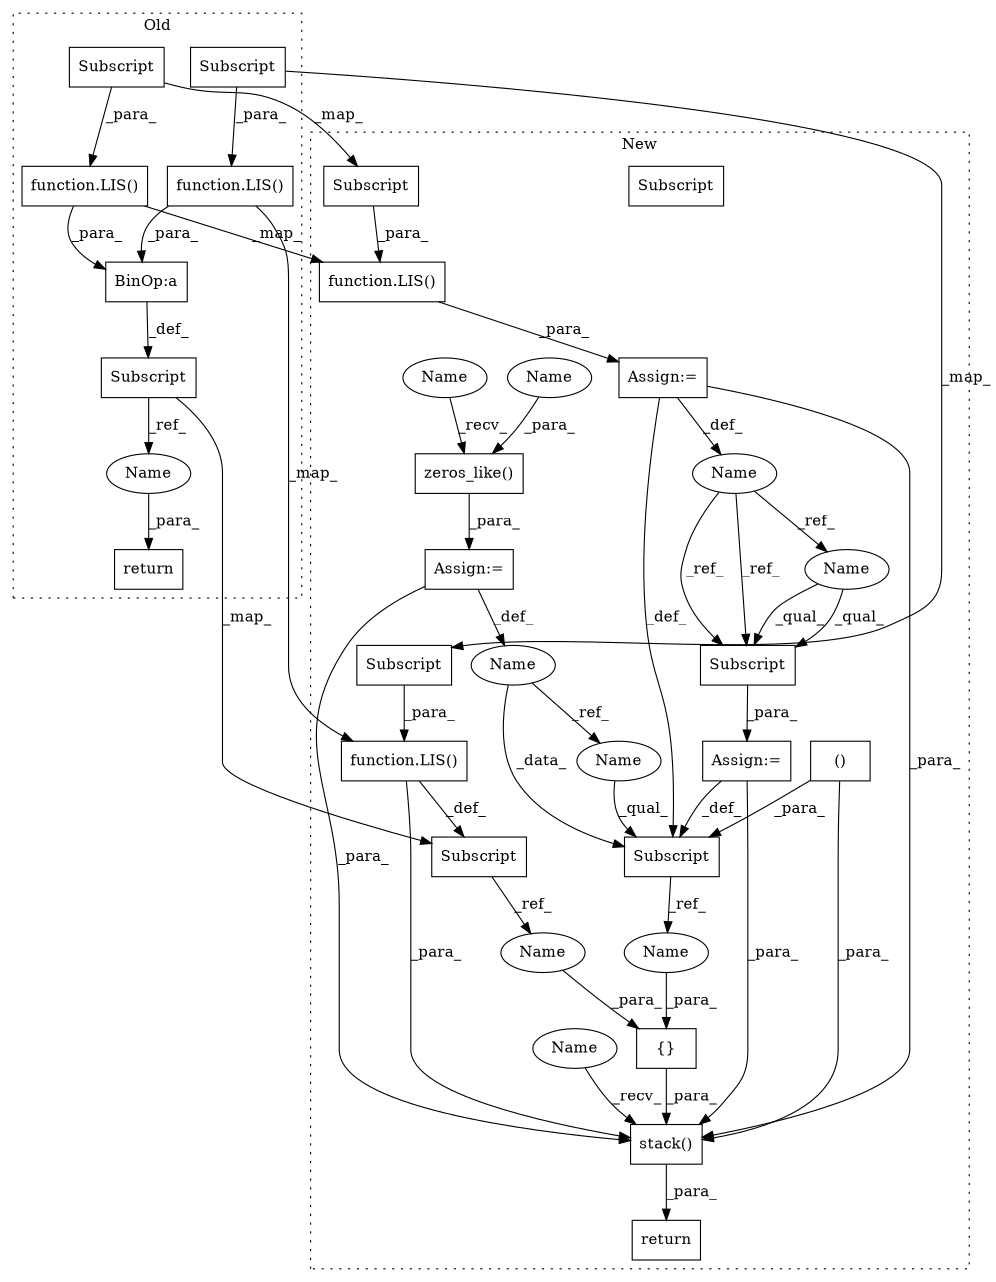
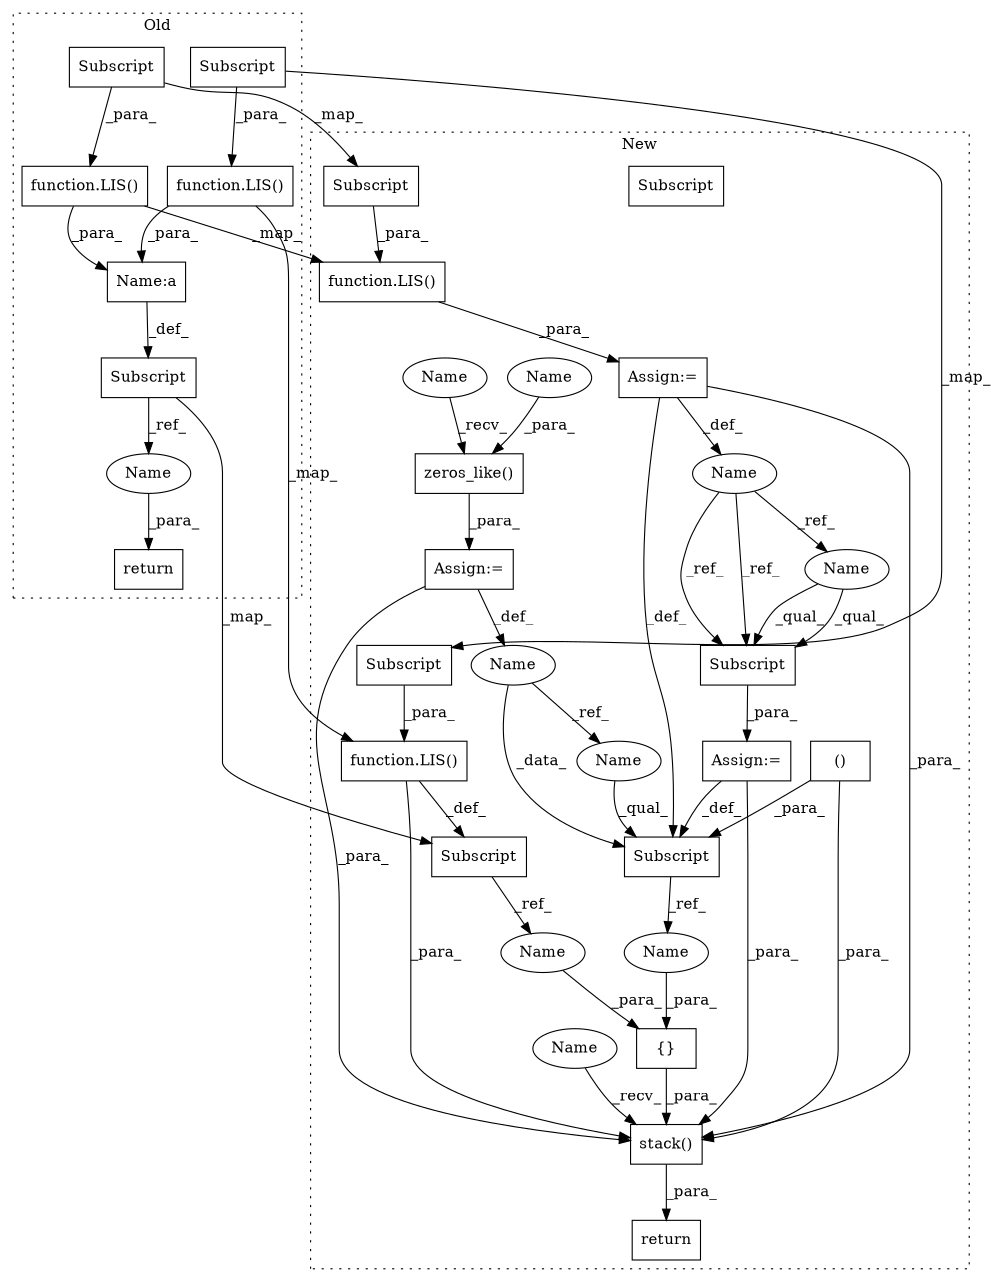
(146, 282) -> (146, 282)
